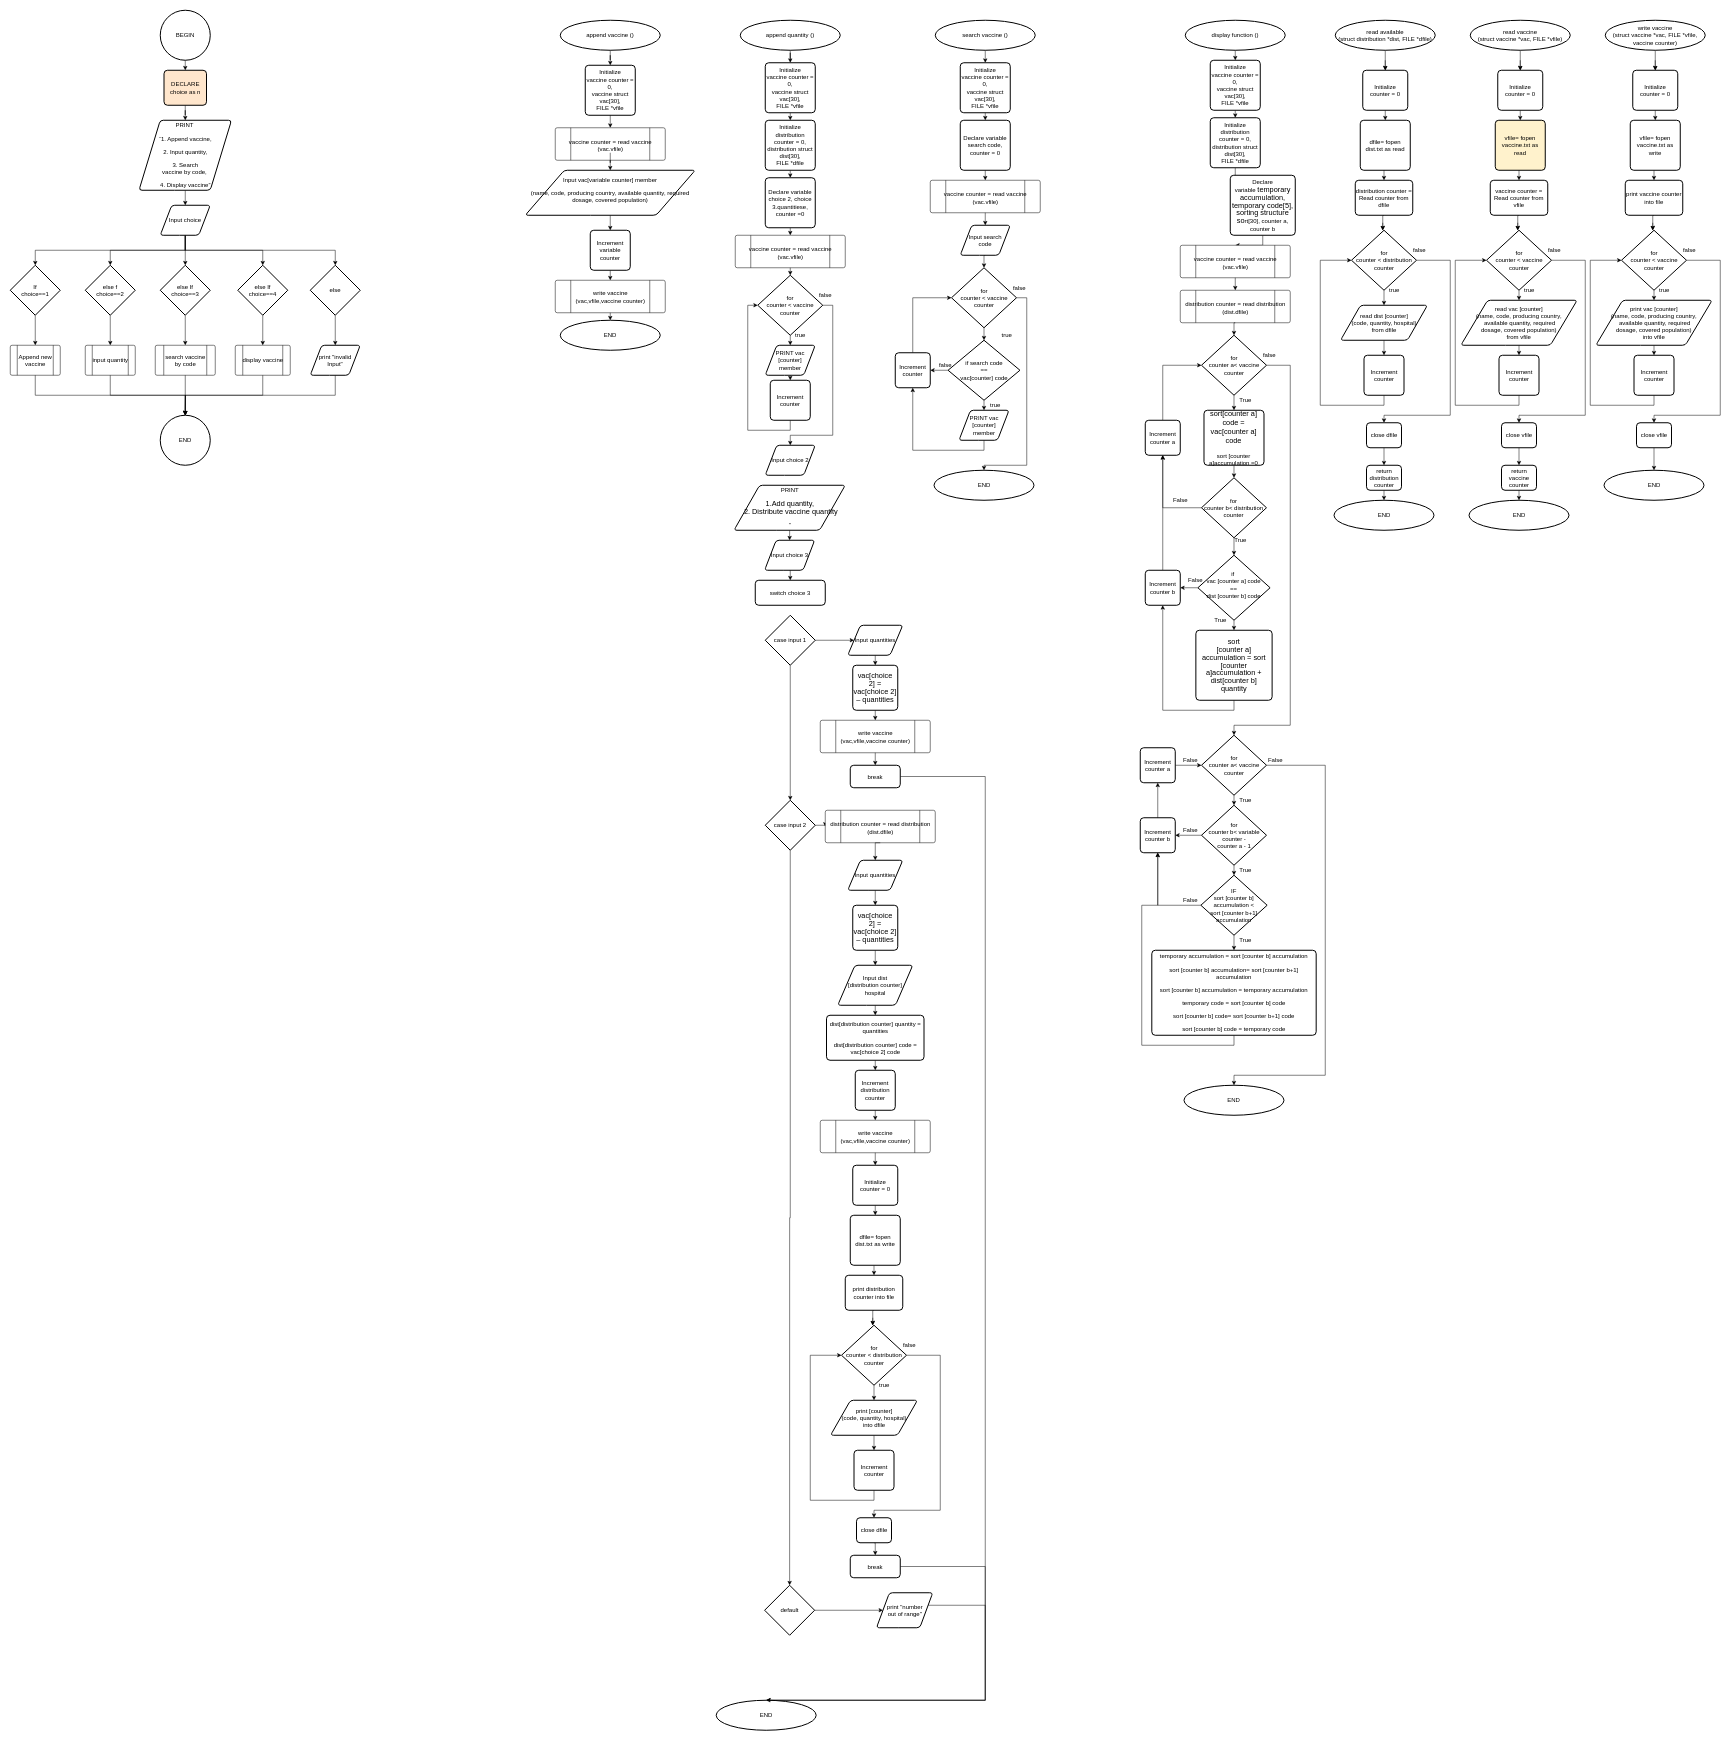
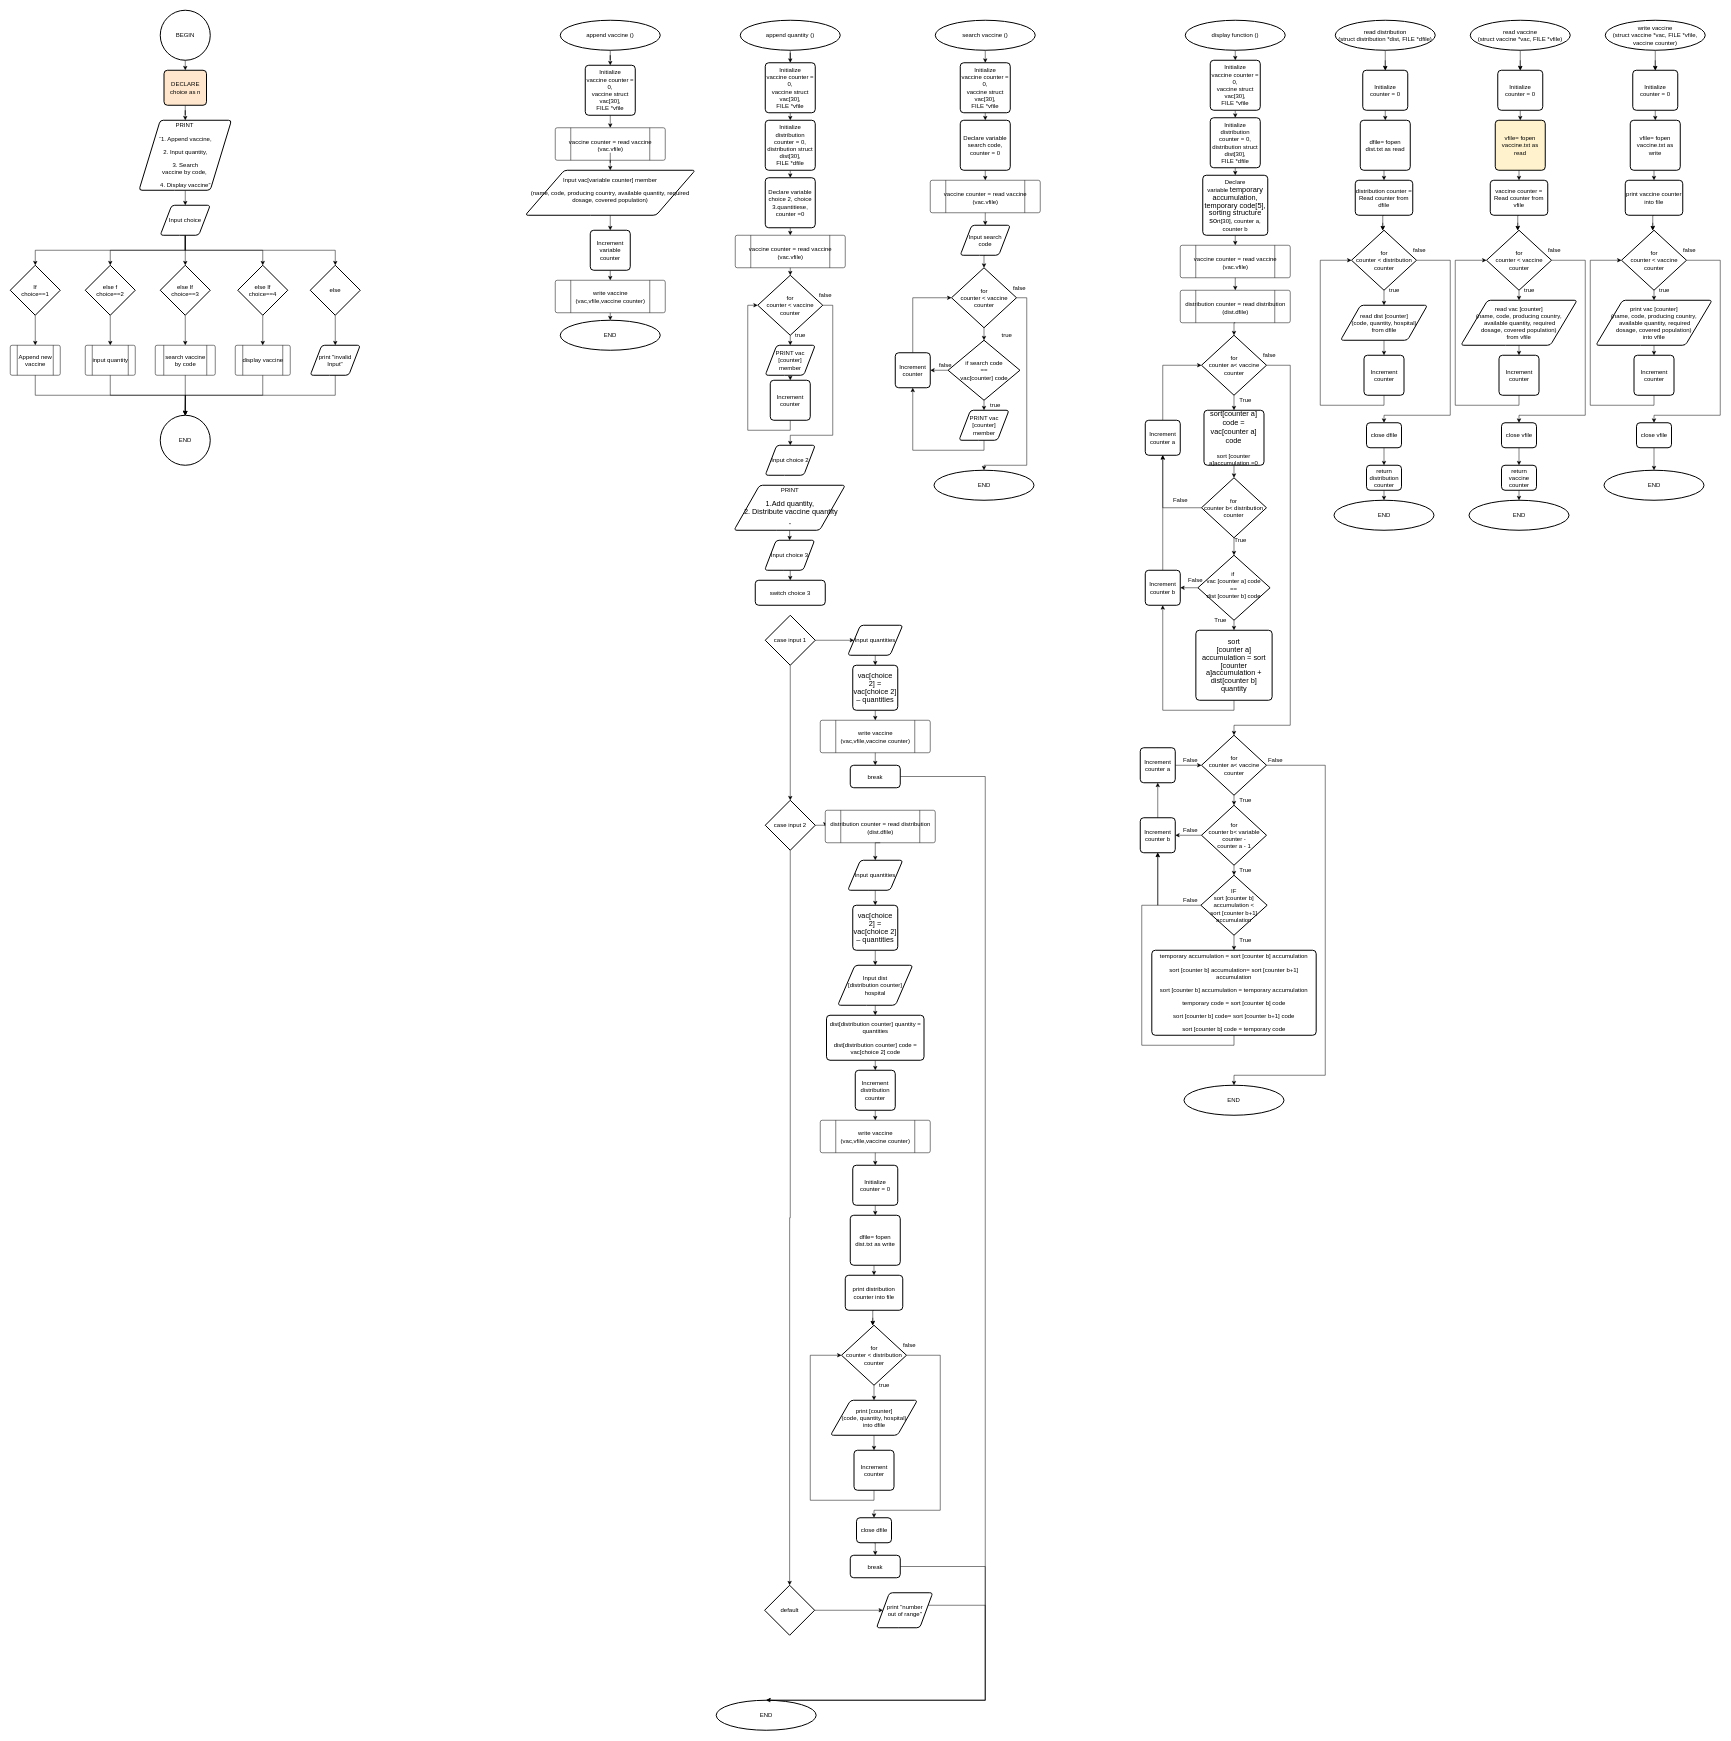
(1385, 35) -> (1385, 35)
(1263, 205) -> (1235, 205)
